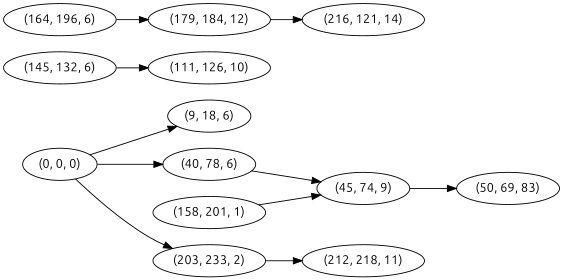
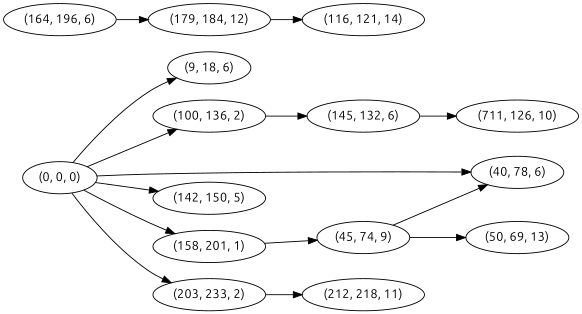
(363, 20) -> (363, 20)
(209, 68) -> (517, 116)
none -> (209, 116)
(282, 176) -> (436, 207)
(508, 188) -> (517, 238)
none -> (209, 198)
none -> (125, 211)
